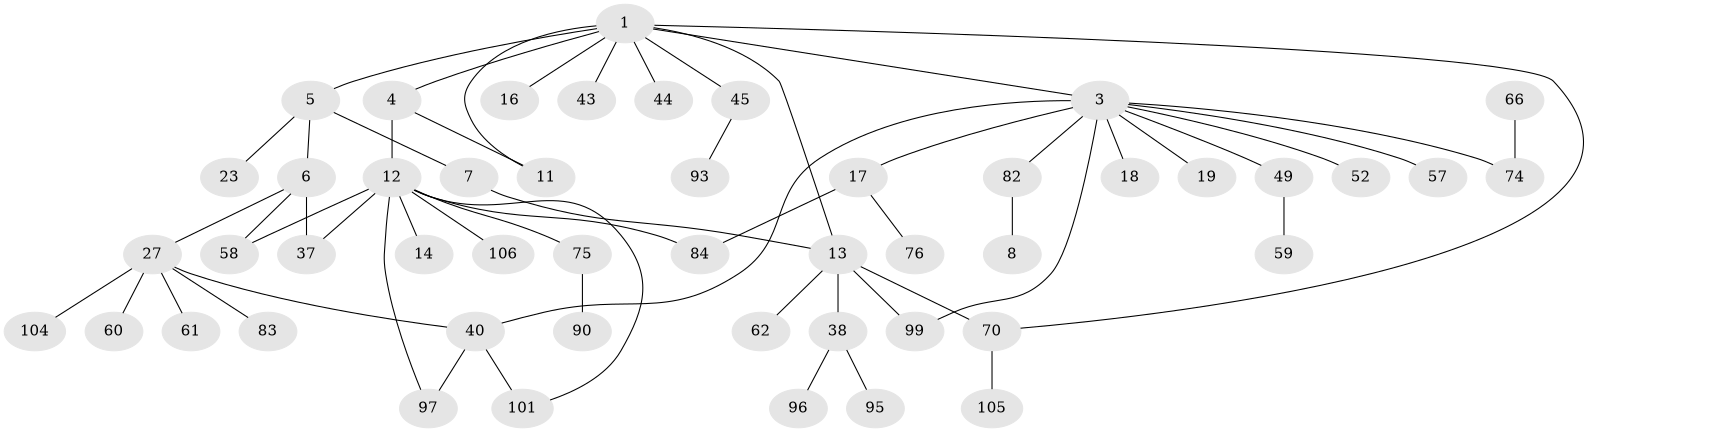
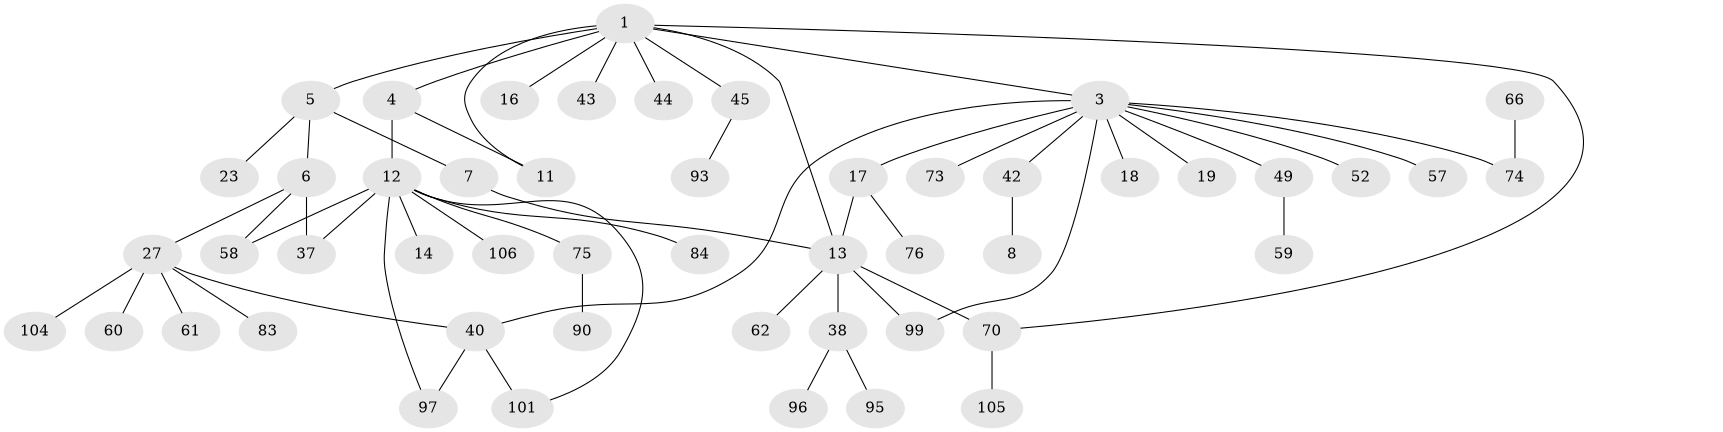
none -> (935, 178)
(1012, 178) -> (1012, 178)
(788, 212) -> (848, 216)
